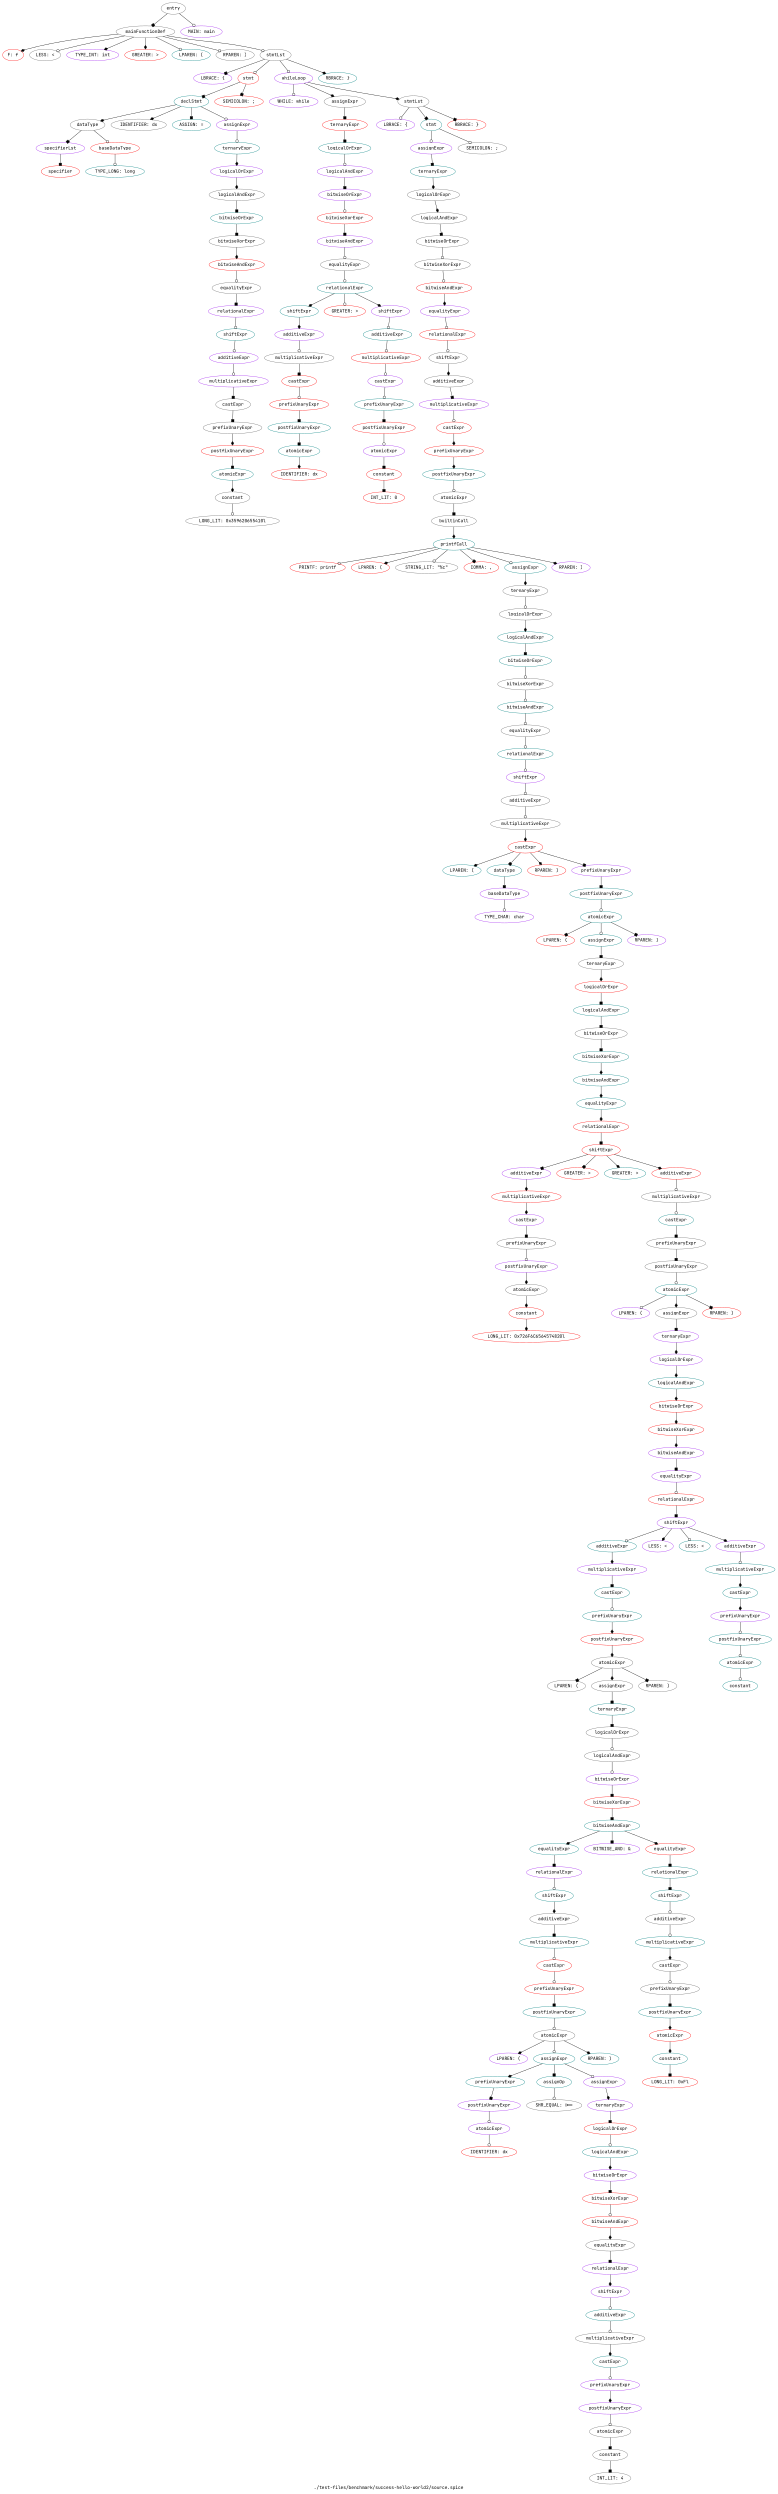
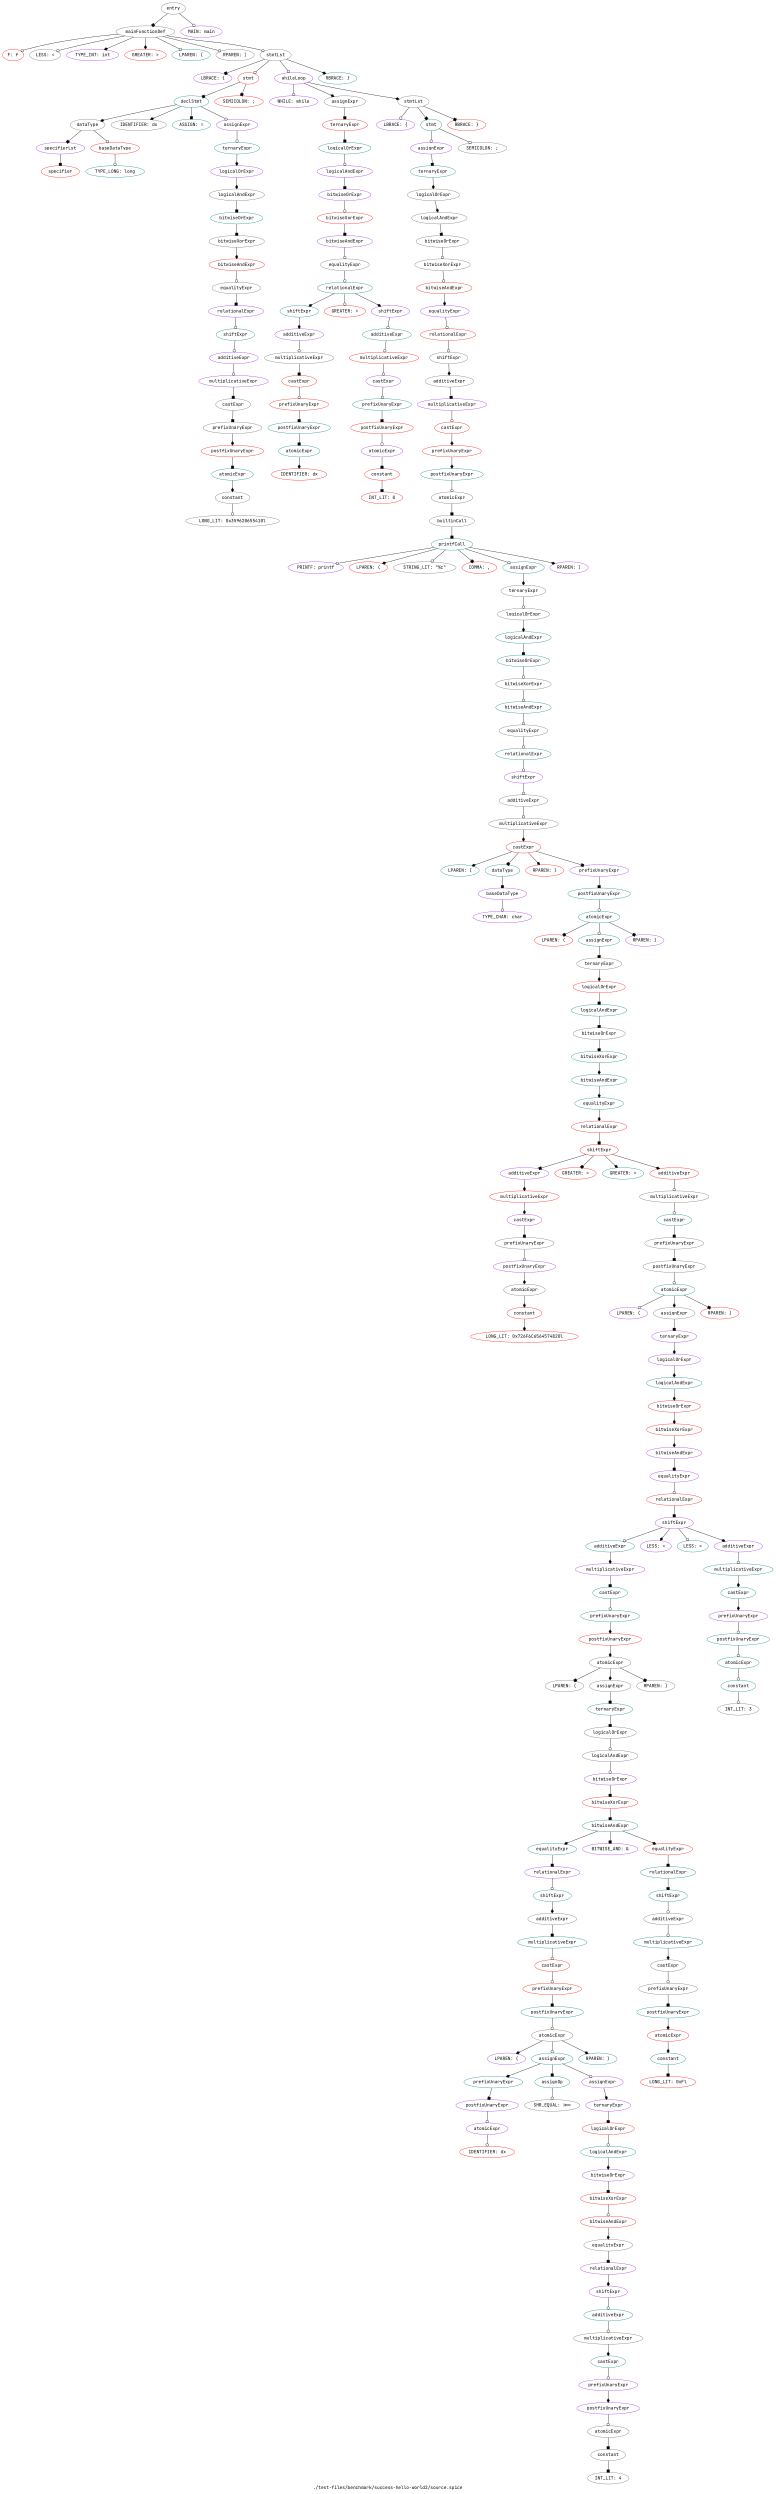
(71, 40) -> (71, 40)
(454, 531) -> (452, 531)
(318, 568) -> (316, 568)
none -> (738, 1709)
